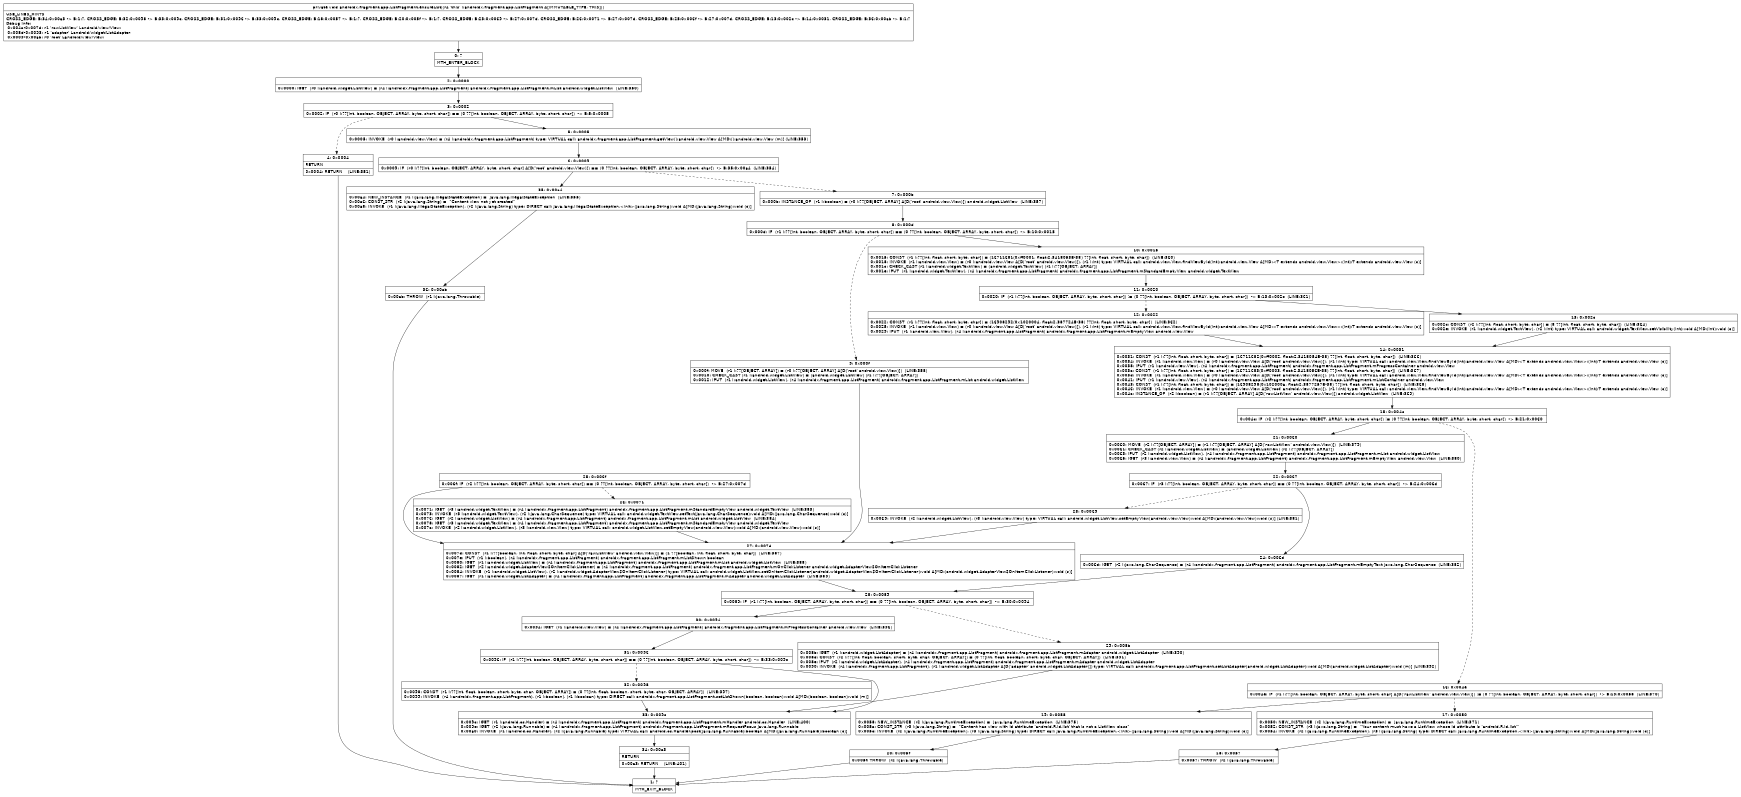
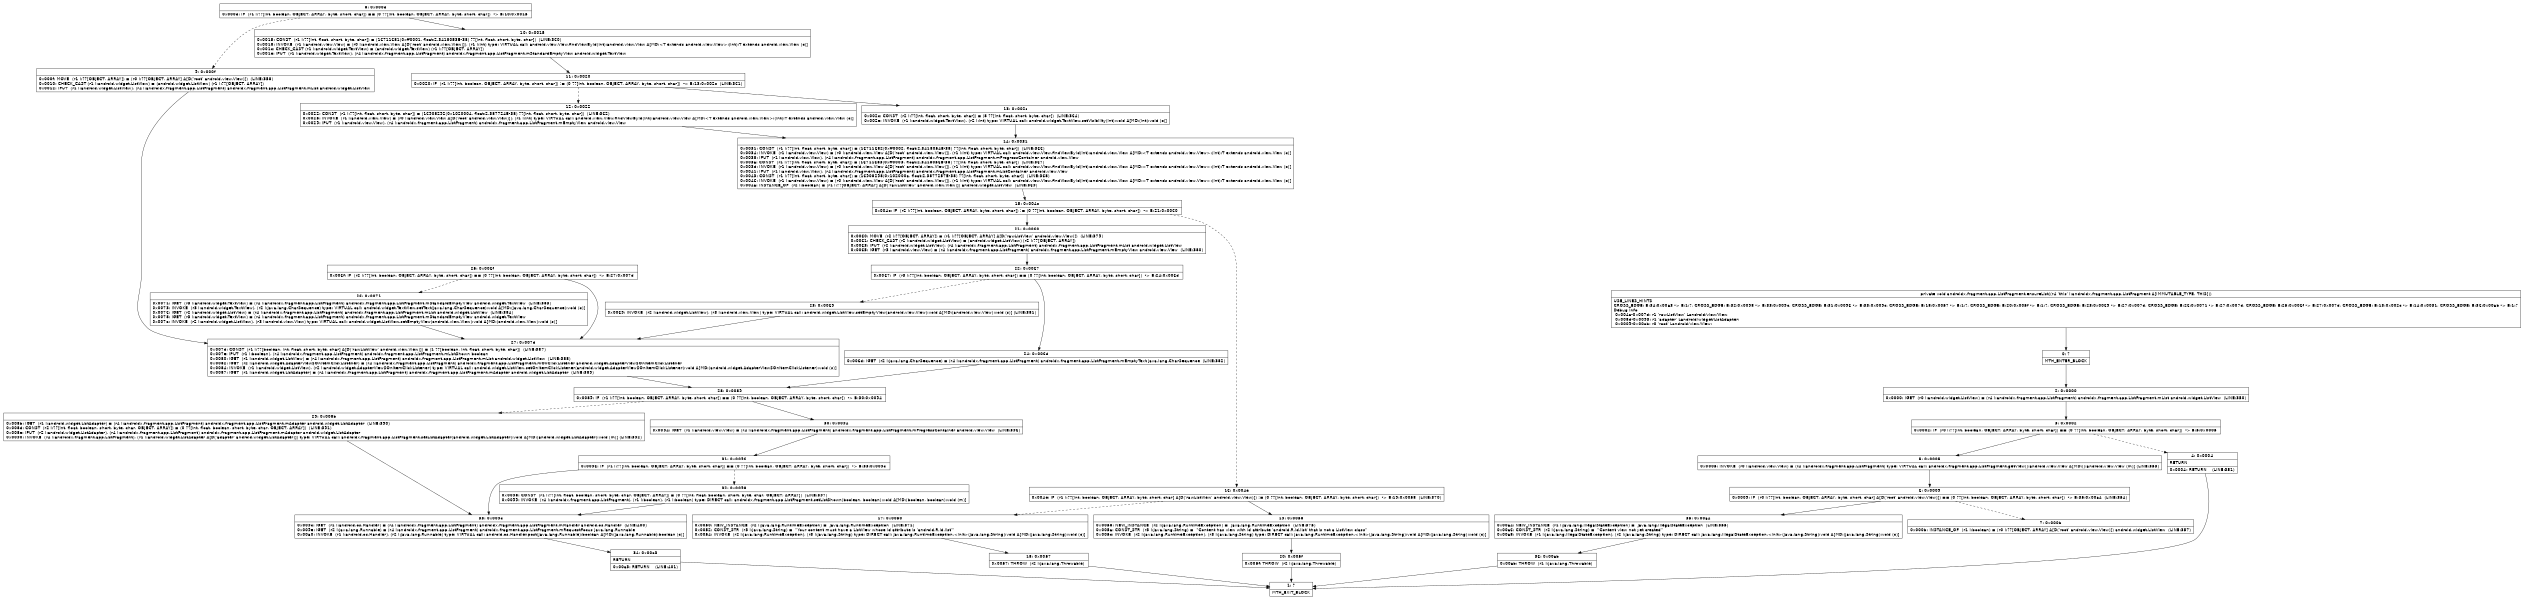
(903, 212) -> none
